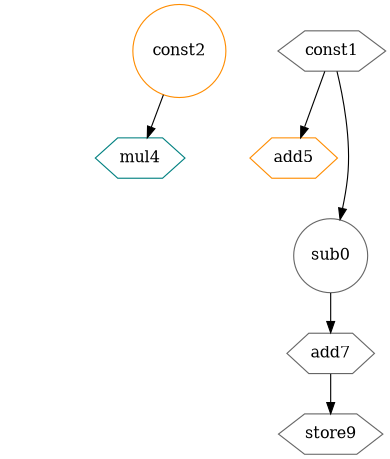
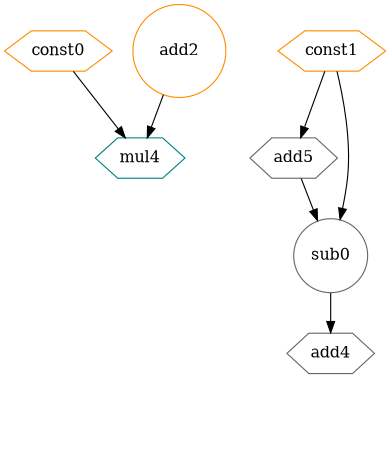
none -> (58, 51)
(179, 51) -> (179, 51)
(332, 51) -> (332, 51)
(294, 158) -> (294, 158)
none -> (307, 194)
(331, 353) -> (331, 353)
(331, 434) -> none
